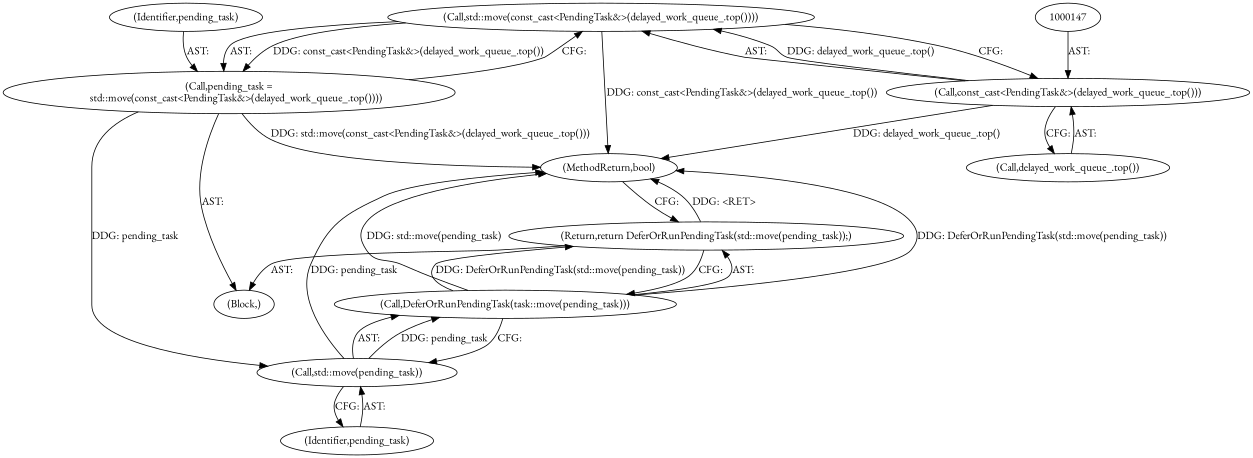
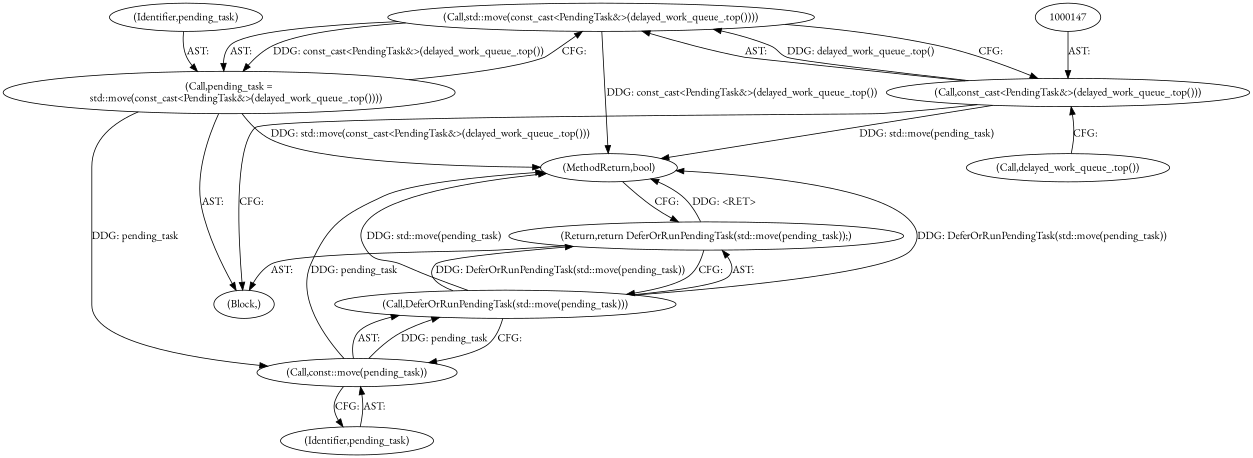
(1046, 126) -> (537, 117)
(927, 134) -> (927, 134)
(1087, 134) -> (1087, 134)
(505, 304) -> (505, 304)
(357, 373) -> (357, 373)
